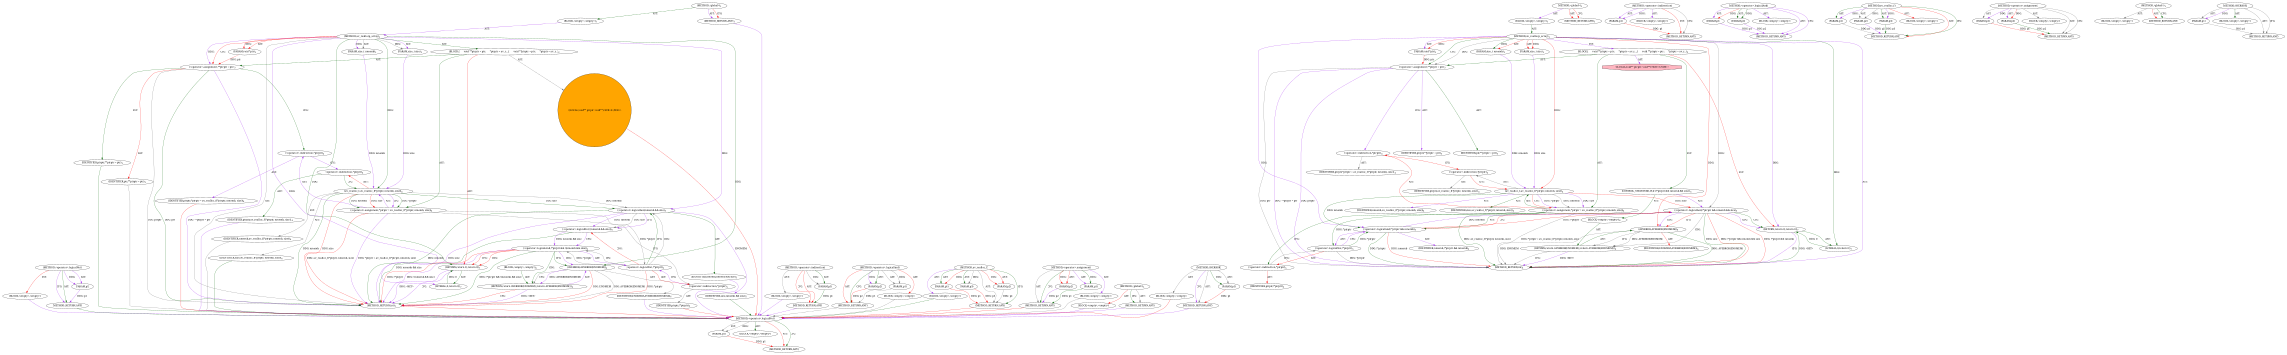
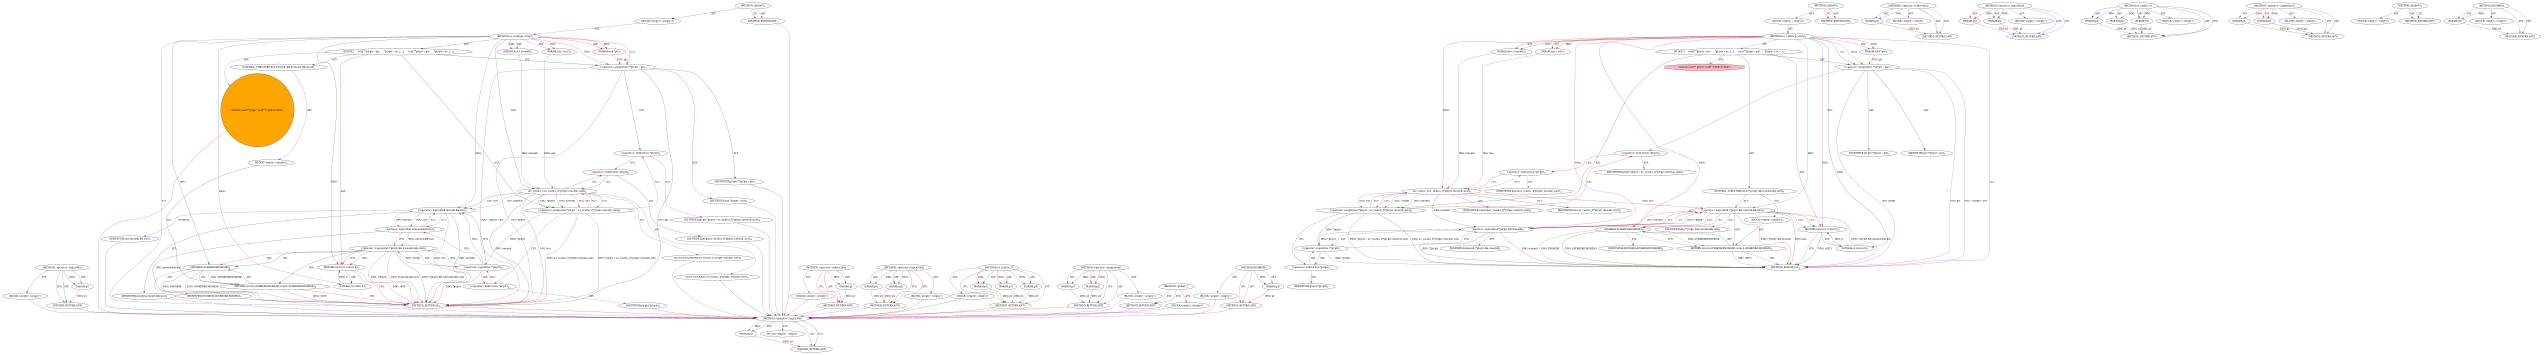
none -> (279, 67)
none -> (428, 221)
none -> (1692, 229)
